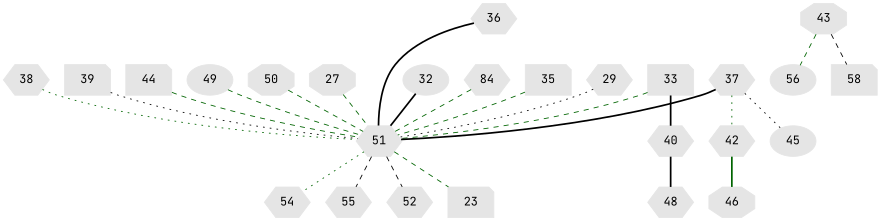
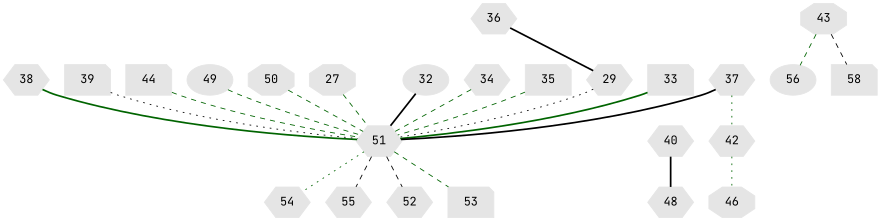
(404, 55) -> (552, 49)
(487, 80) -> (487, 80)
(671, 111) -> none
(525, 122) -> (525, 122)
(198, 125) -> (198, 125)
(793, 141) -> none
(732, 172) -> (732, 172)
(471, 202) -> (471, 202)
